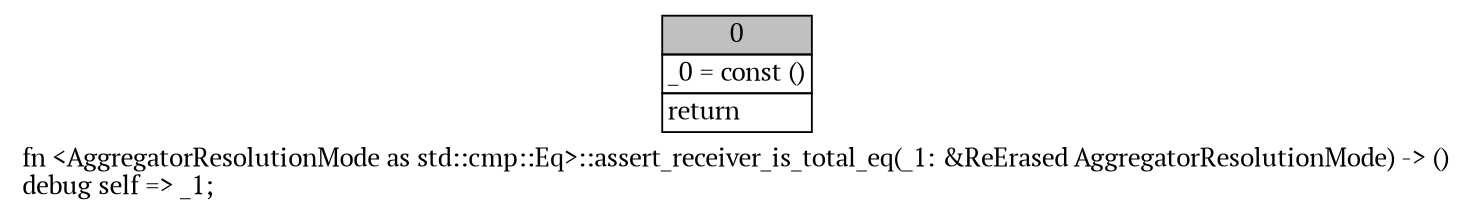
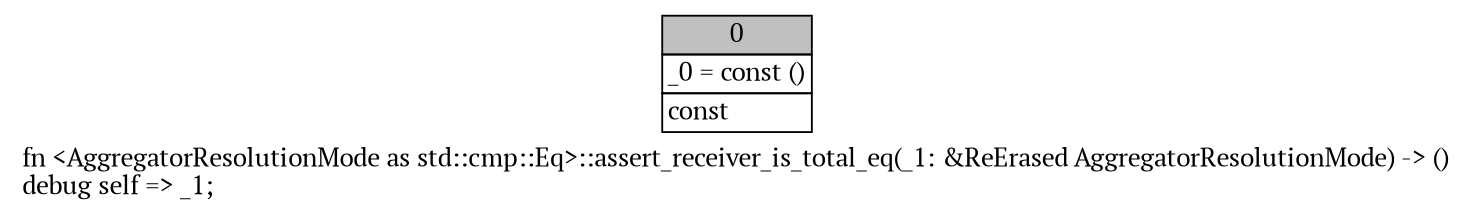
(705, 112) -> (699, 112)
